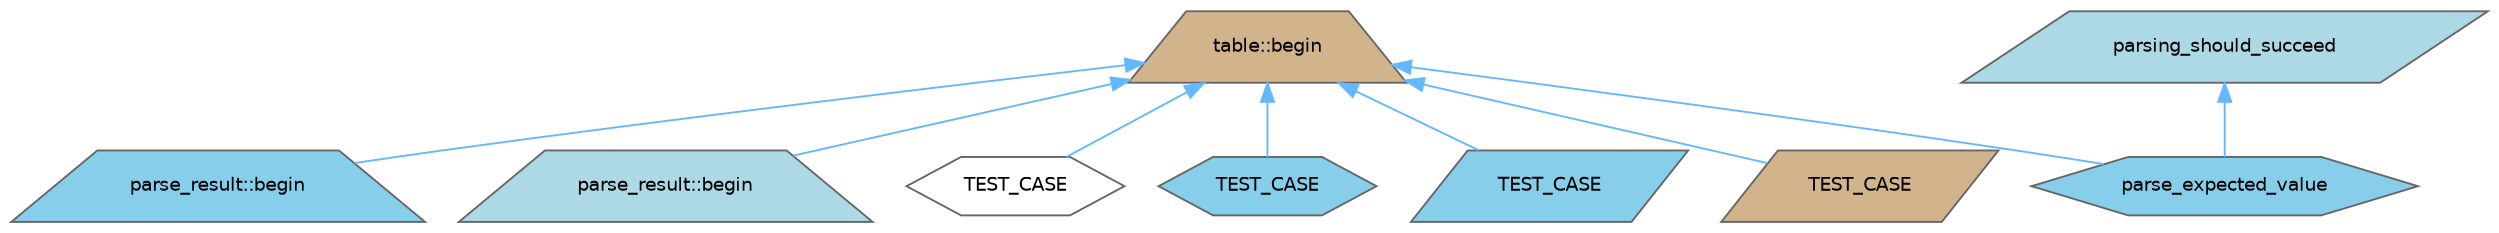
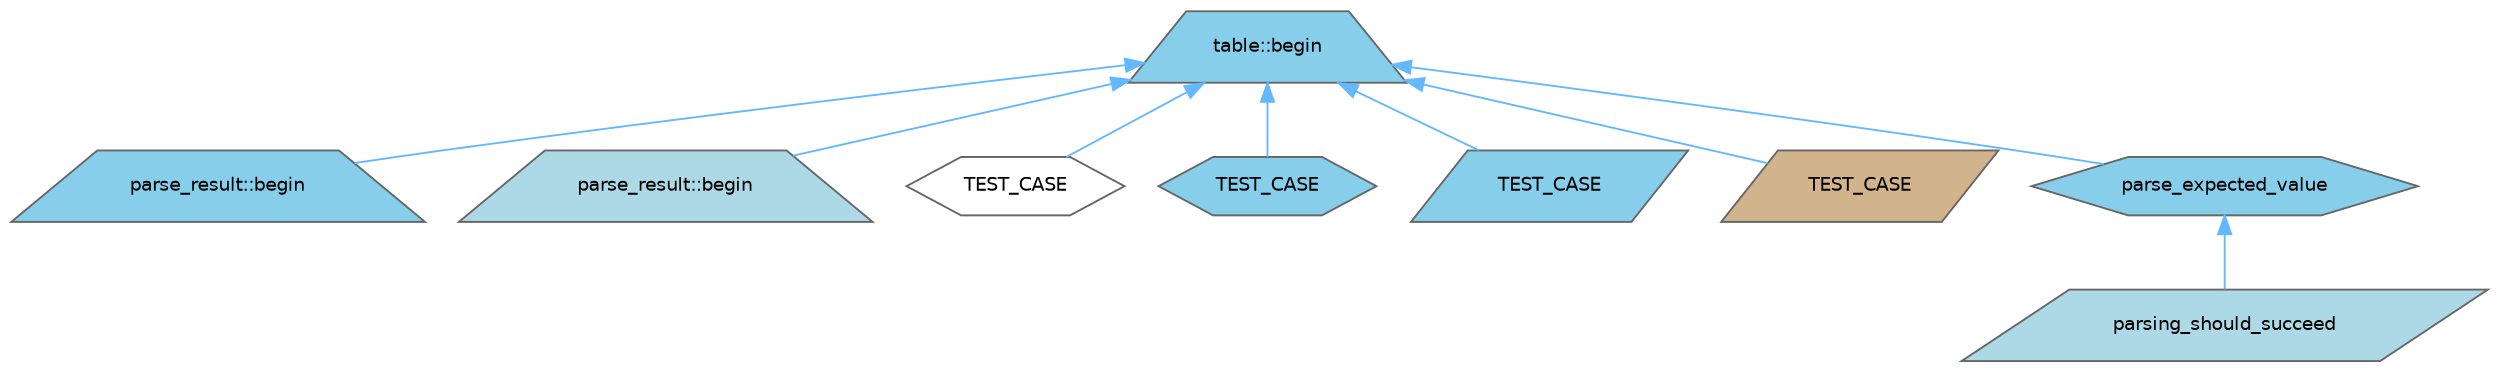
(1267, 47) -> (1267, 47)
(2225, 130) -> (2225, 262)
